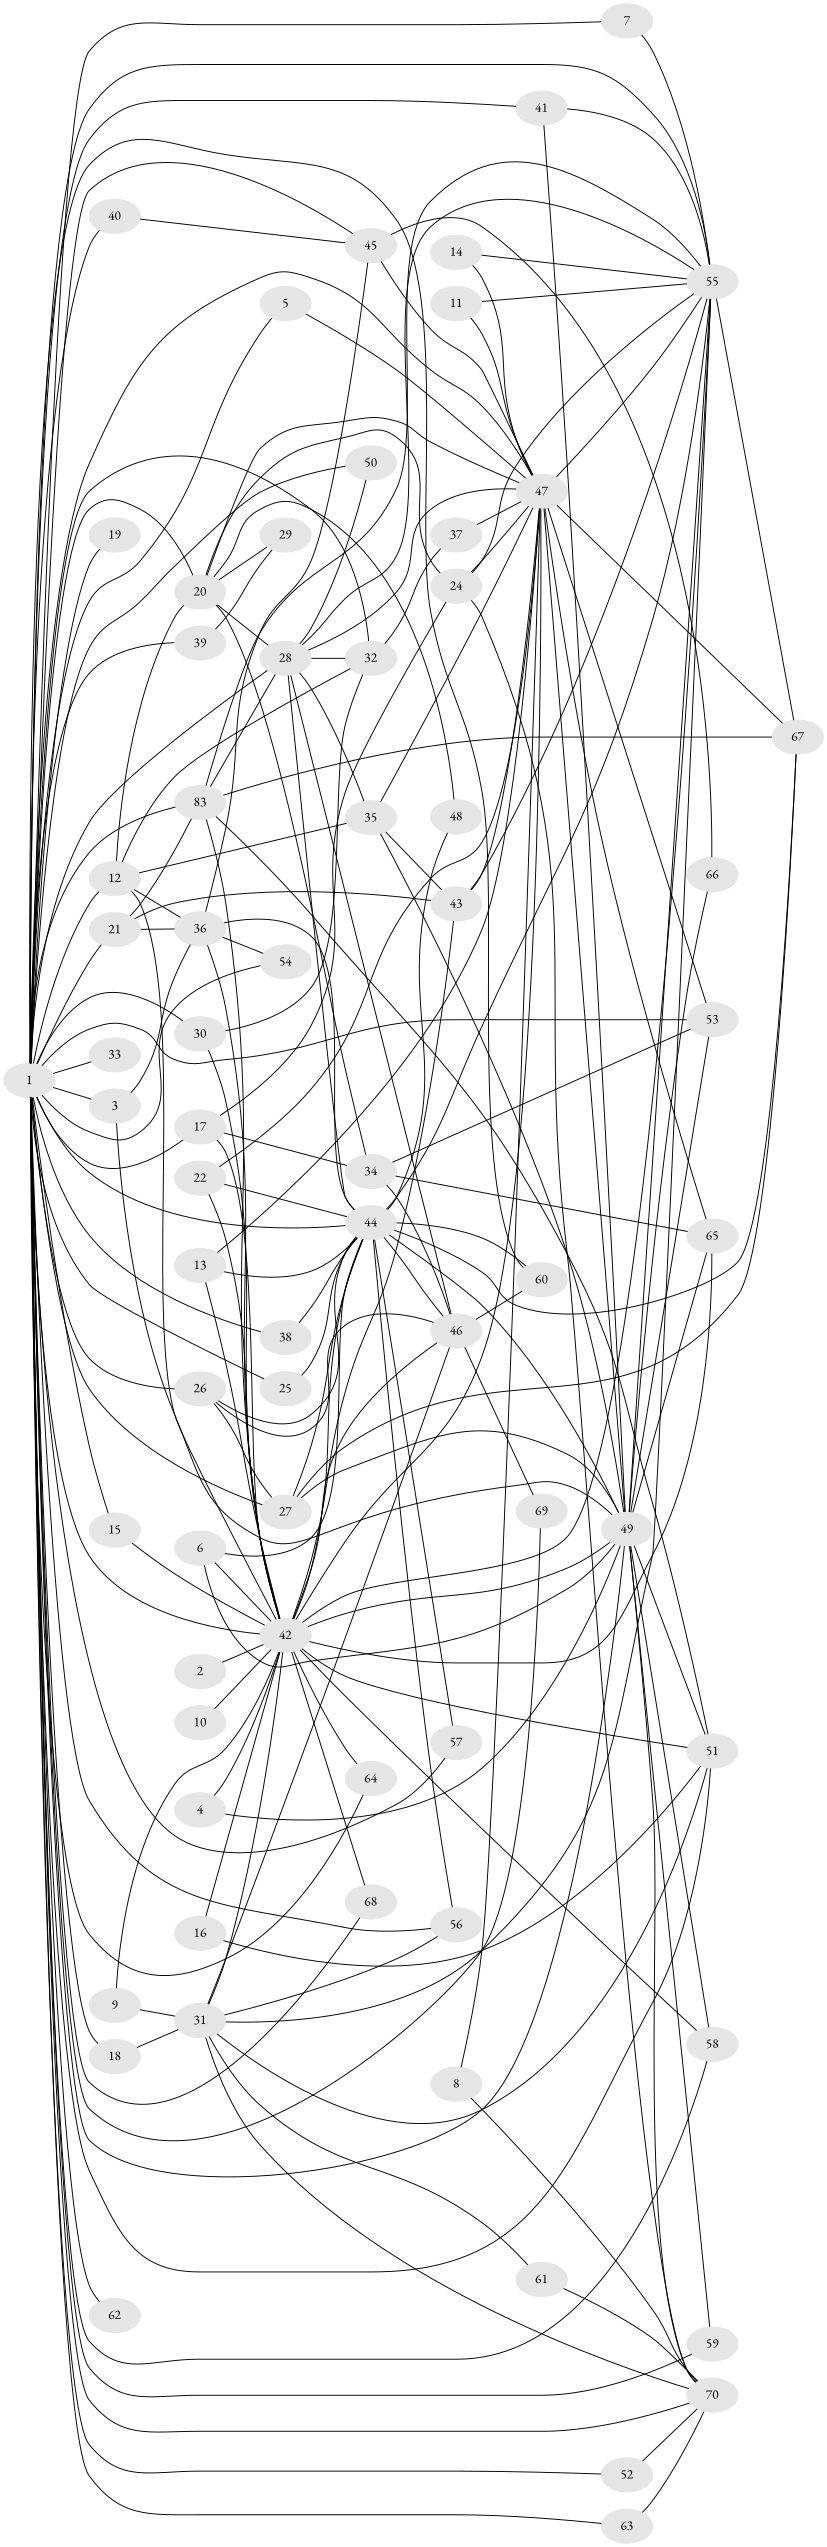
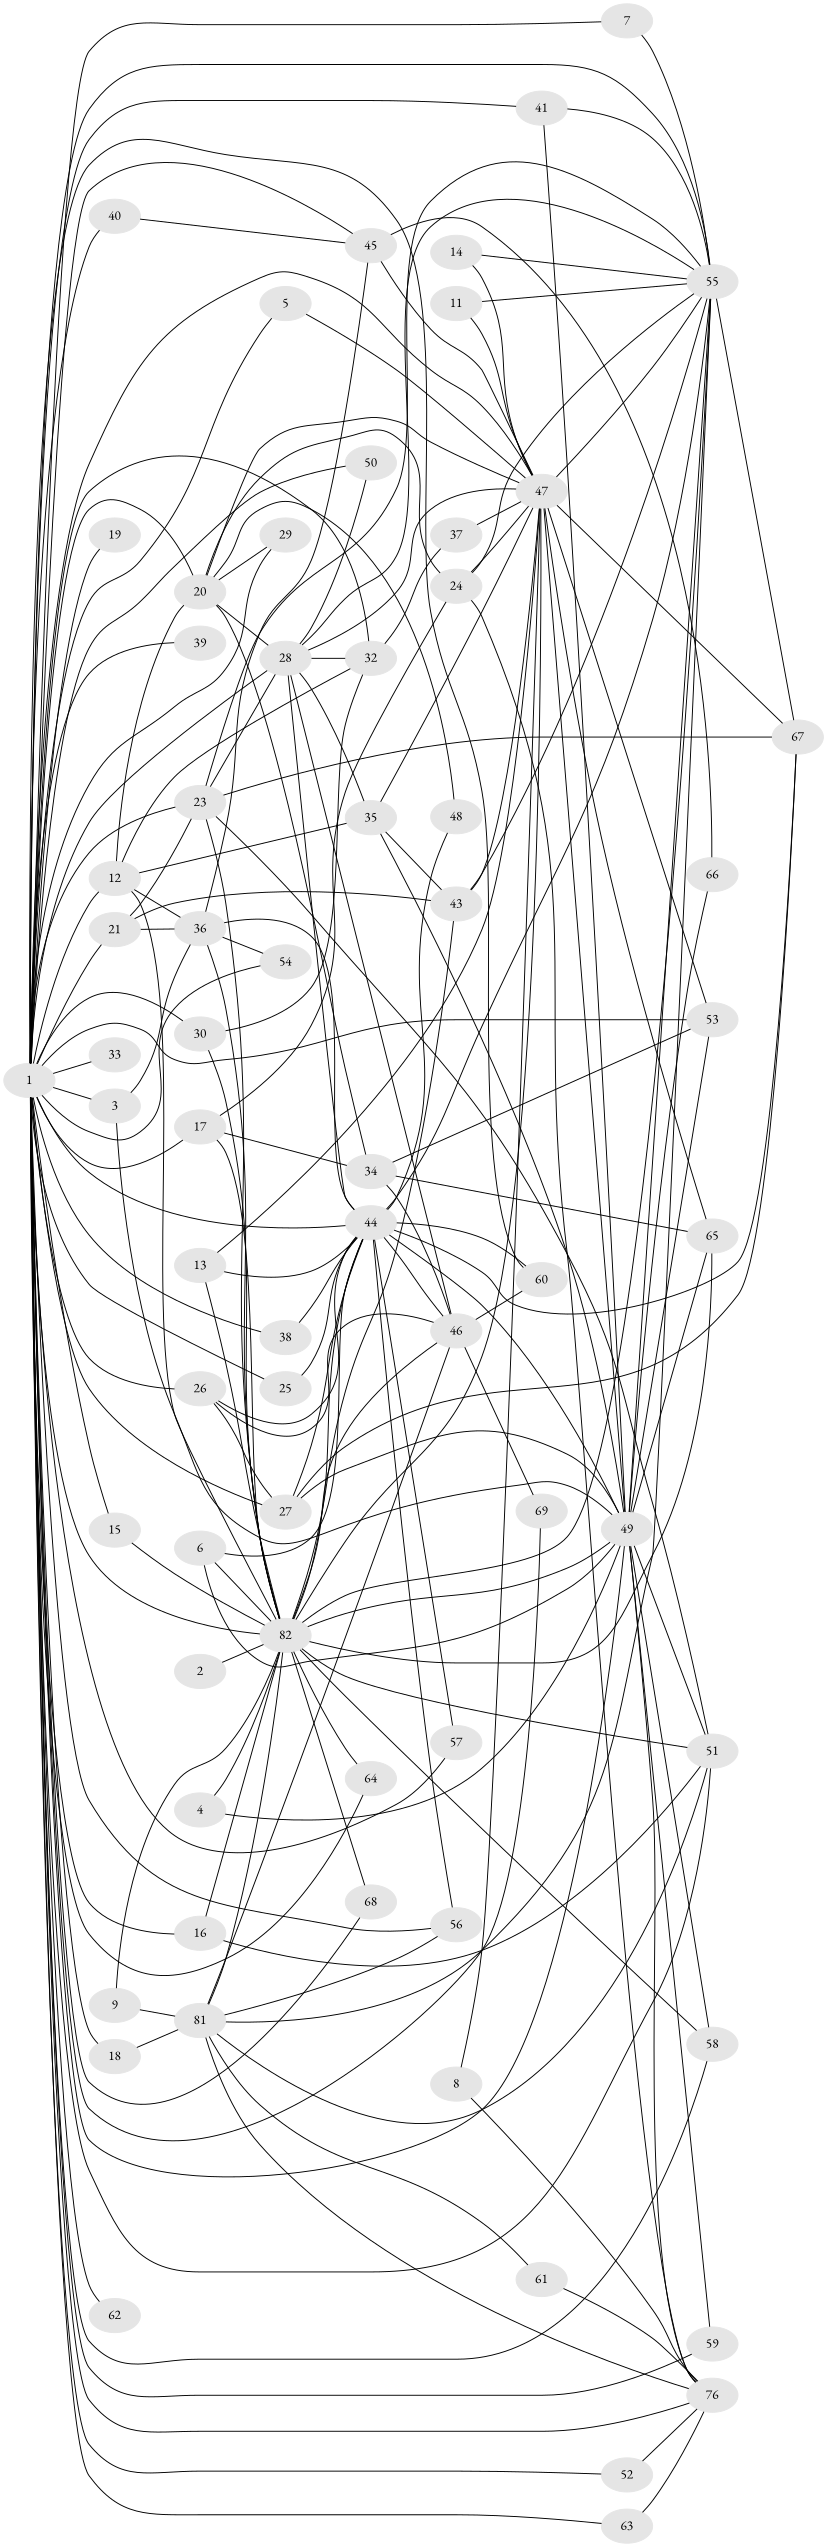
(244, 590) -> (95, 775)
(200, 803) -> (200, 803)
(200, 1178) -> none
none -> (42, 1549)
(286, 1635) -> (286, 1635)
(200, 1723) -> none
(200, 2021) -> (200, 2021)
(712, 2395) -> (712, 2395)
